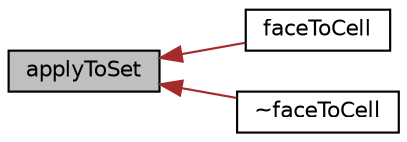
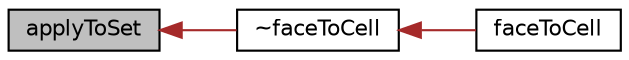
(213, 48) -> (449, 30)
